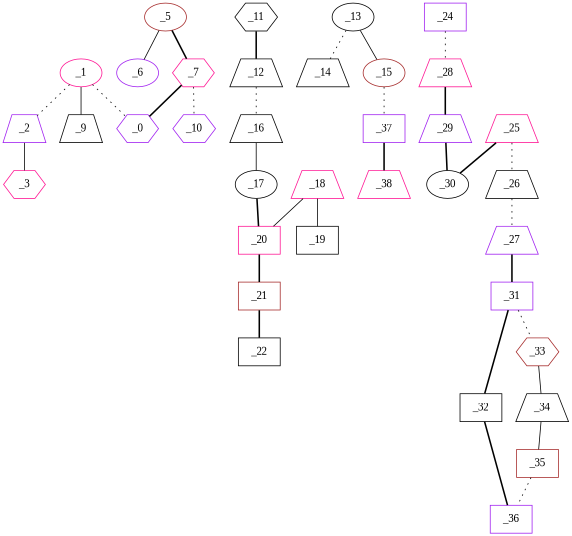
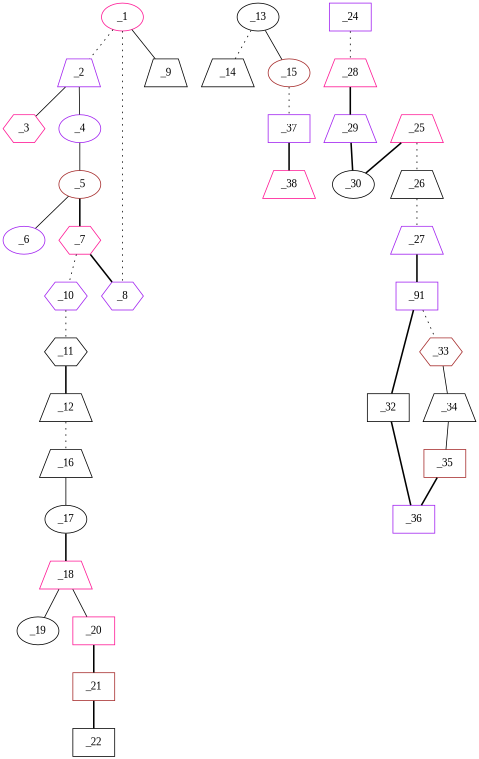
none -> (80, 129)
(138, 129) -> (122, 296)
(258, 212) -> (66, 547)
(317, 240) -> (38, 631)
(512, 296) -> (417, 296)
none -> (66, 324)
(524, 491) -> (429, 491)
